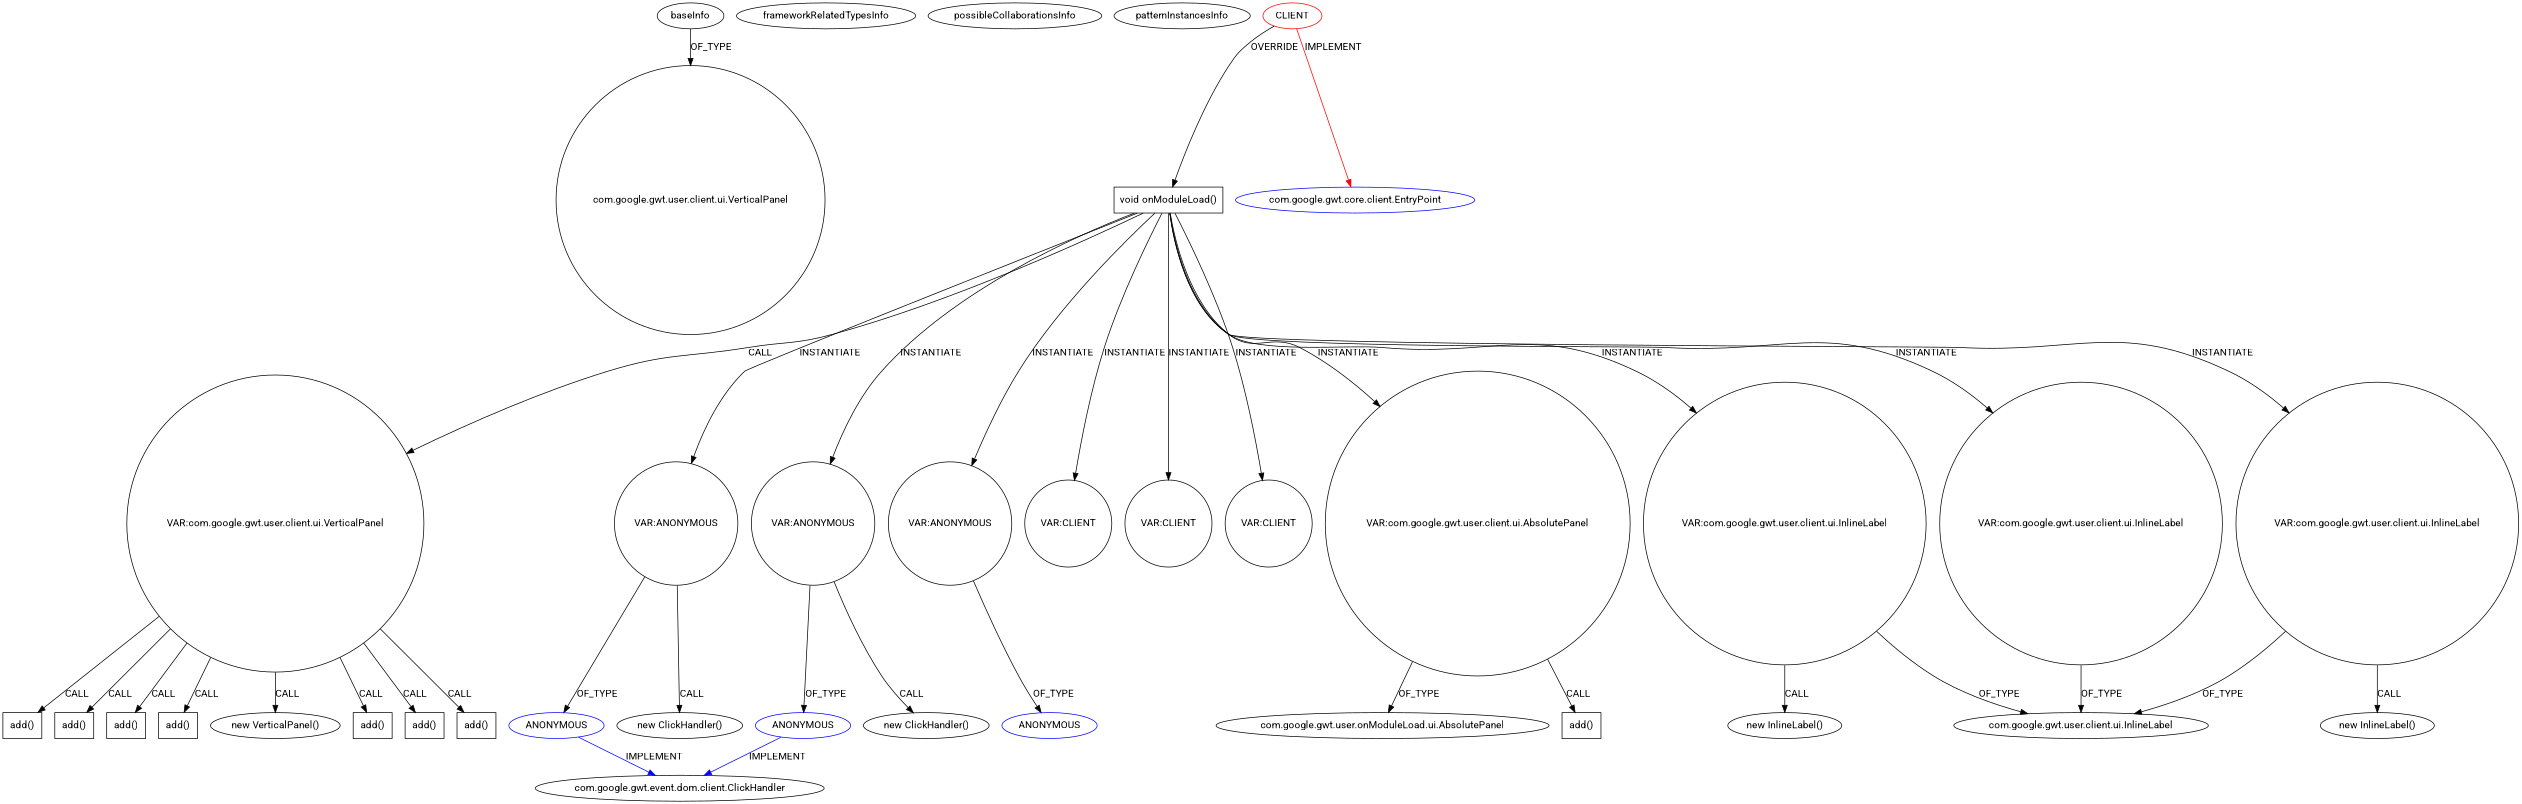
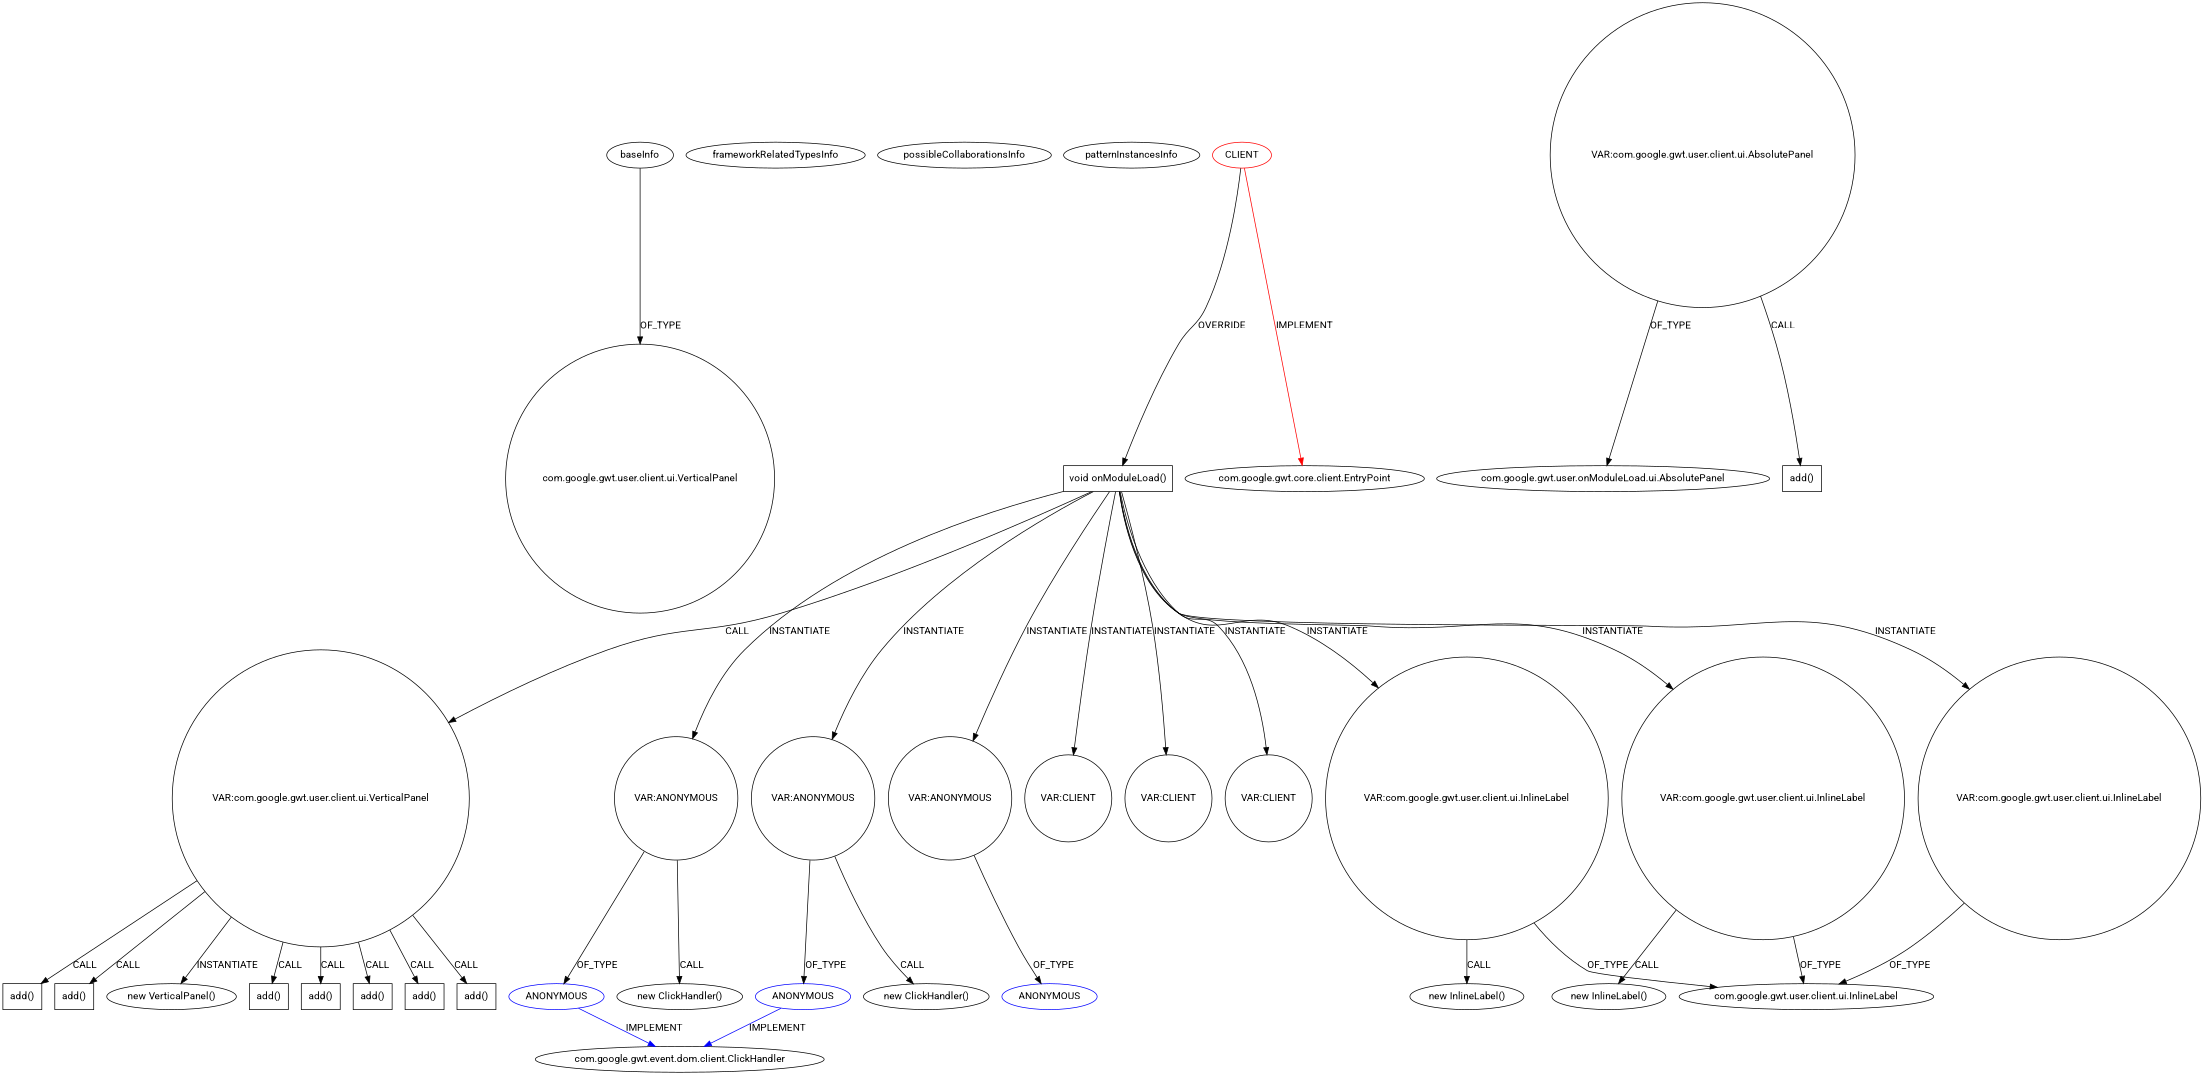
(1355, 200) -> (1305, 479)
(1308, 352) -> none
(288, 694) -> (227, 965)
